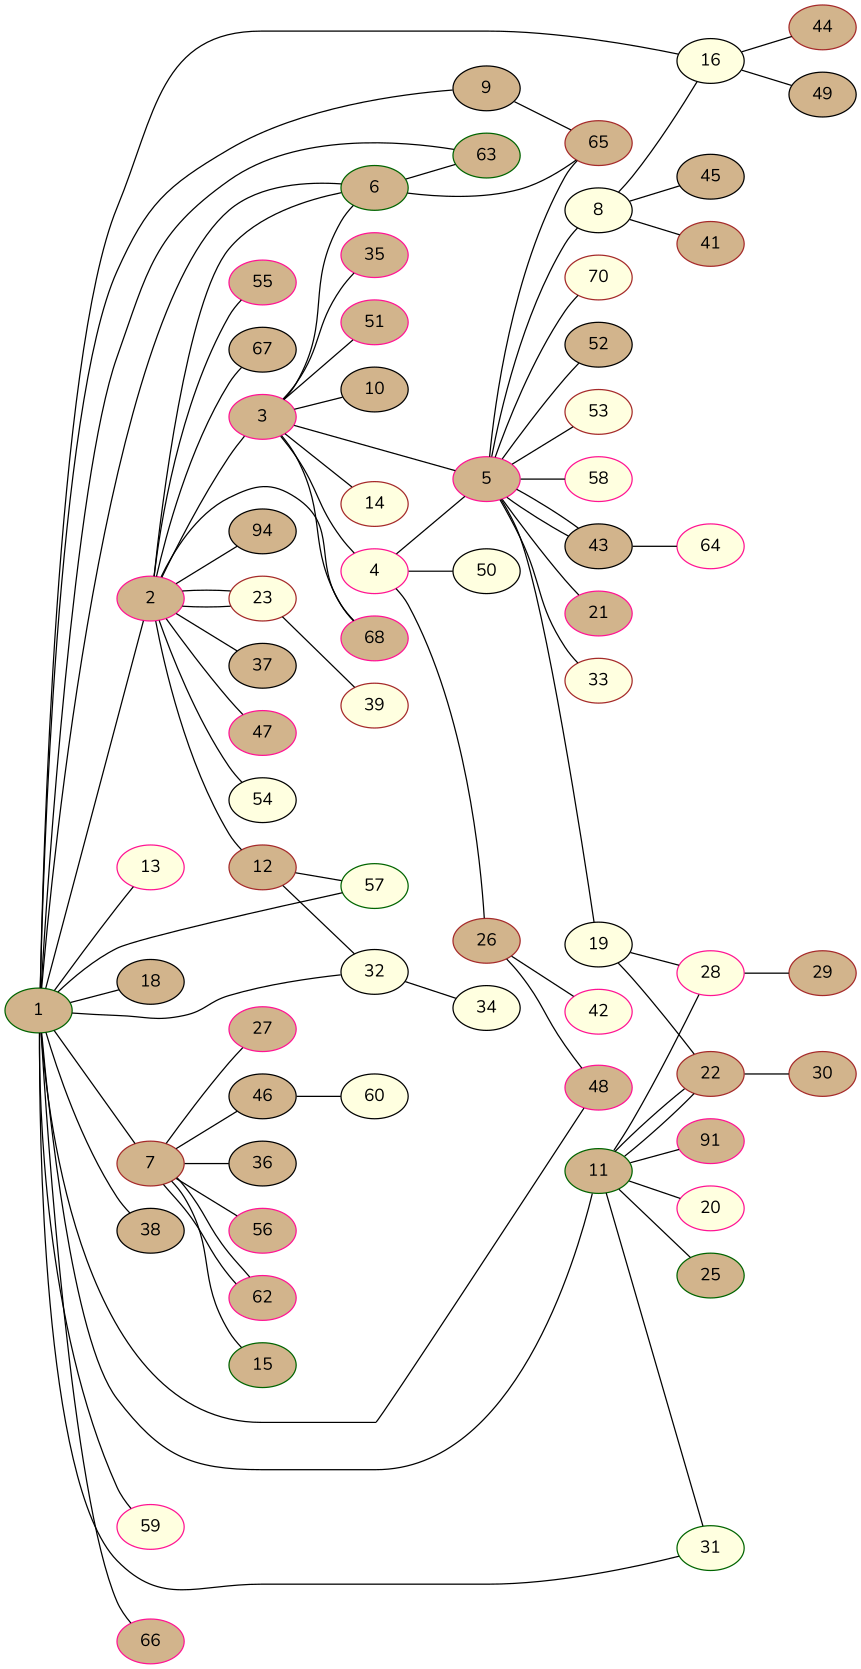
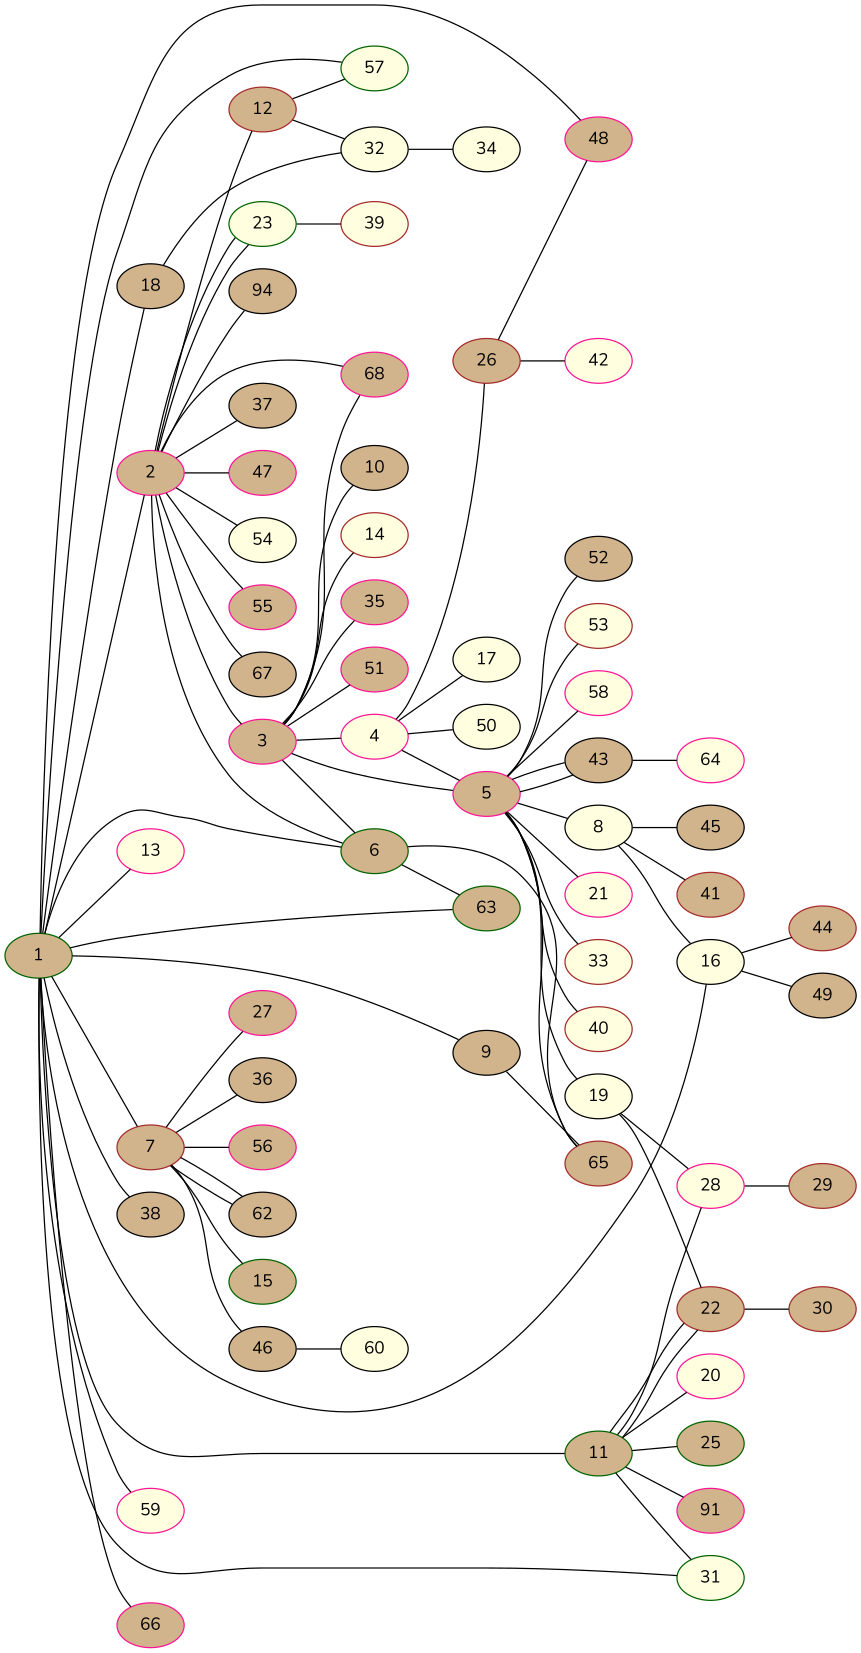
(599, 278) -> (599, 1029)
(263, 599) -> (263, 224)
(599, 614) -> (599, 895)
none -> (487, 660)
(207, 1006) -> (242, 183)
(263, 1298) -> (263, 1215)
